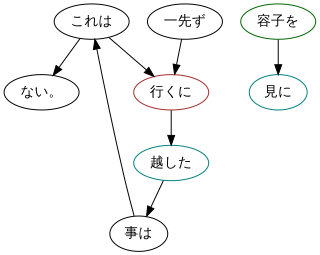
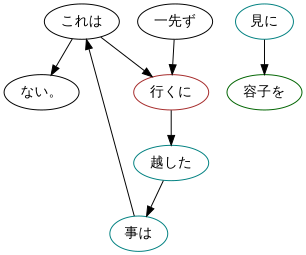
(278, 52) -> (264, 52)
(139, 234) -> (139, 234)
